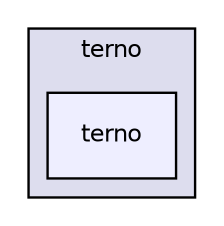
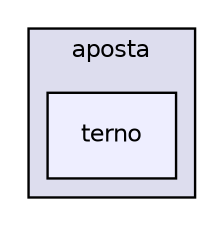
(112, 51) -> (112, 51)
